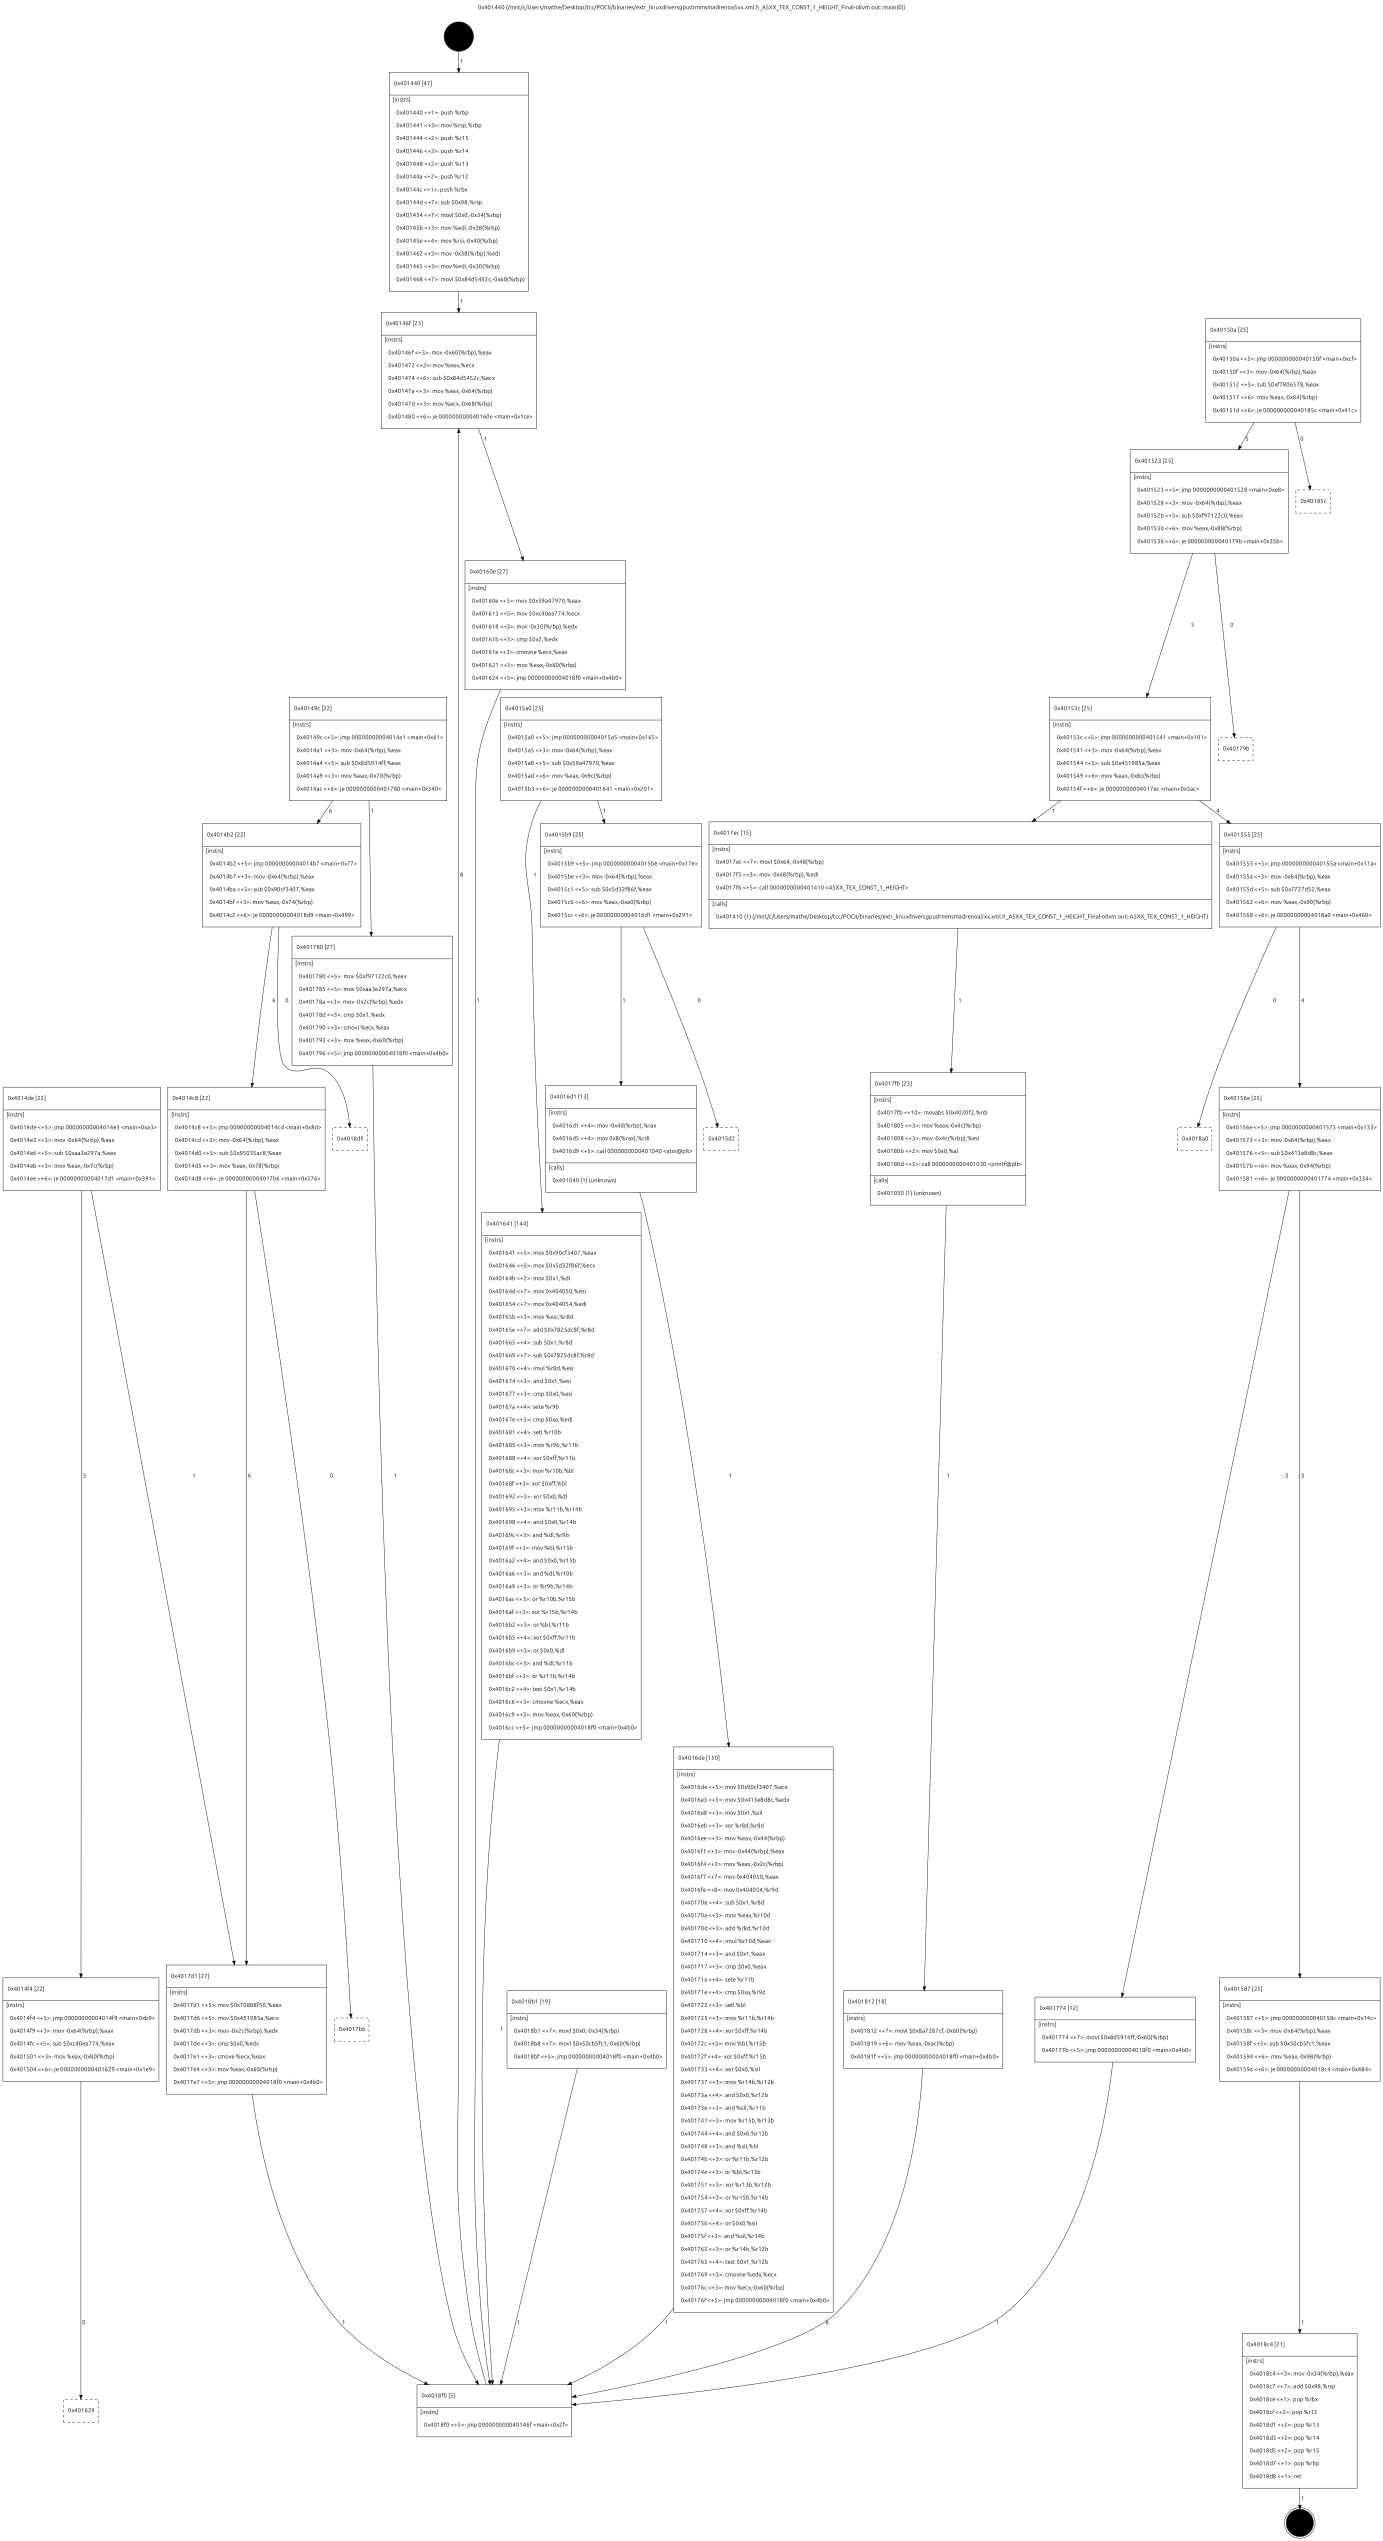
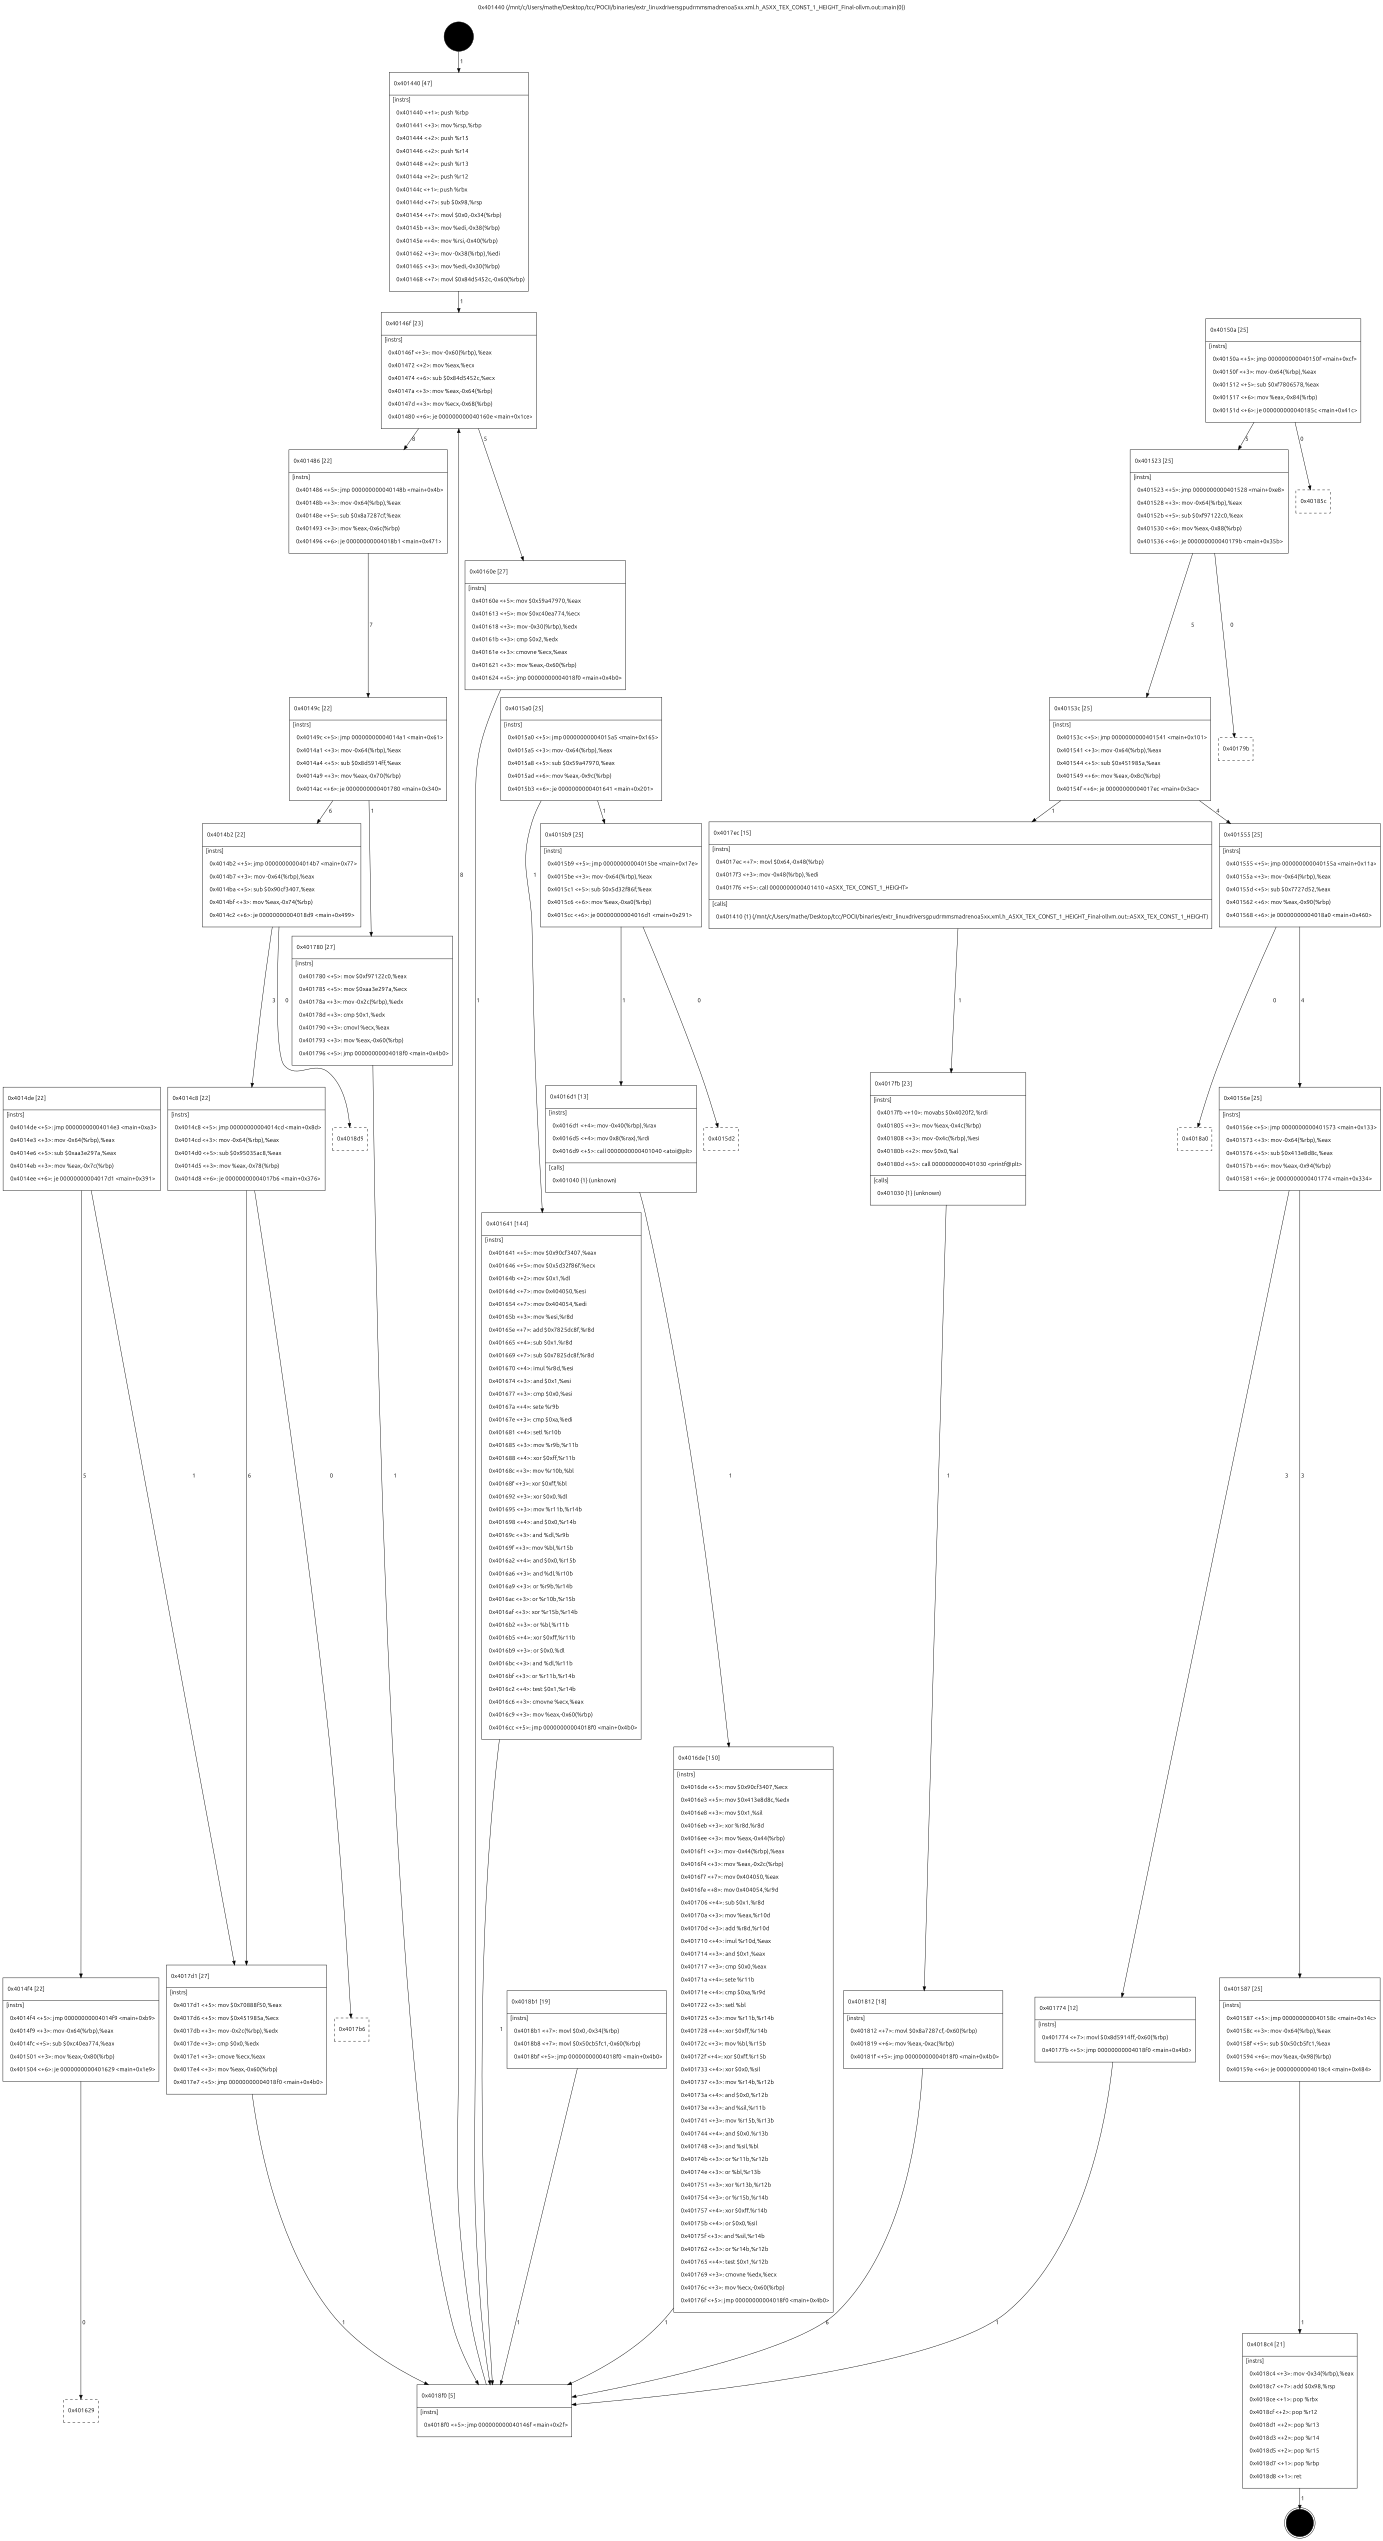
(485, 439) -> (485, 439)
none -> (368, 502)
(273, 1001) -> (273, 1001)
